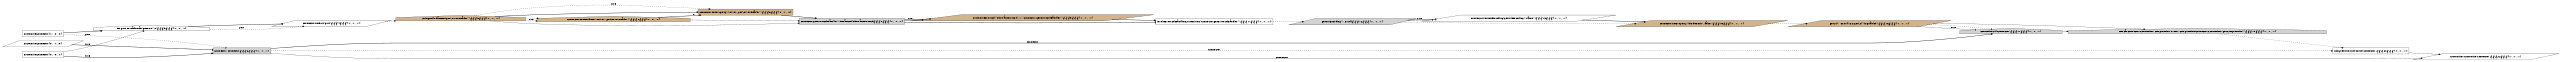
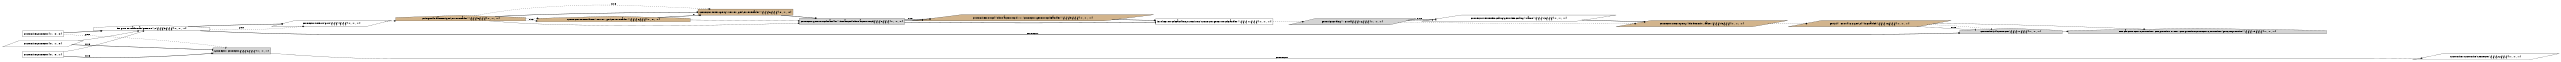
none -> (112, 36)
(1131, 43) -> (1079, 34)
(2371, 51) -> none
